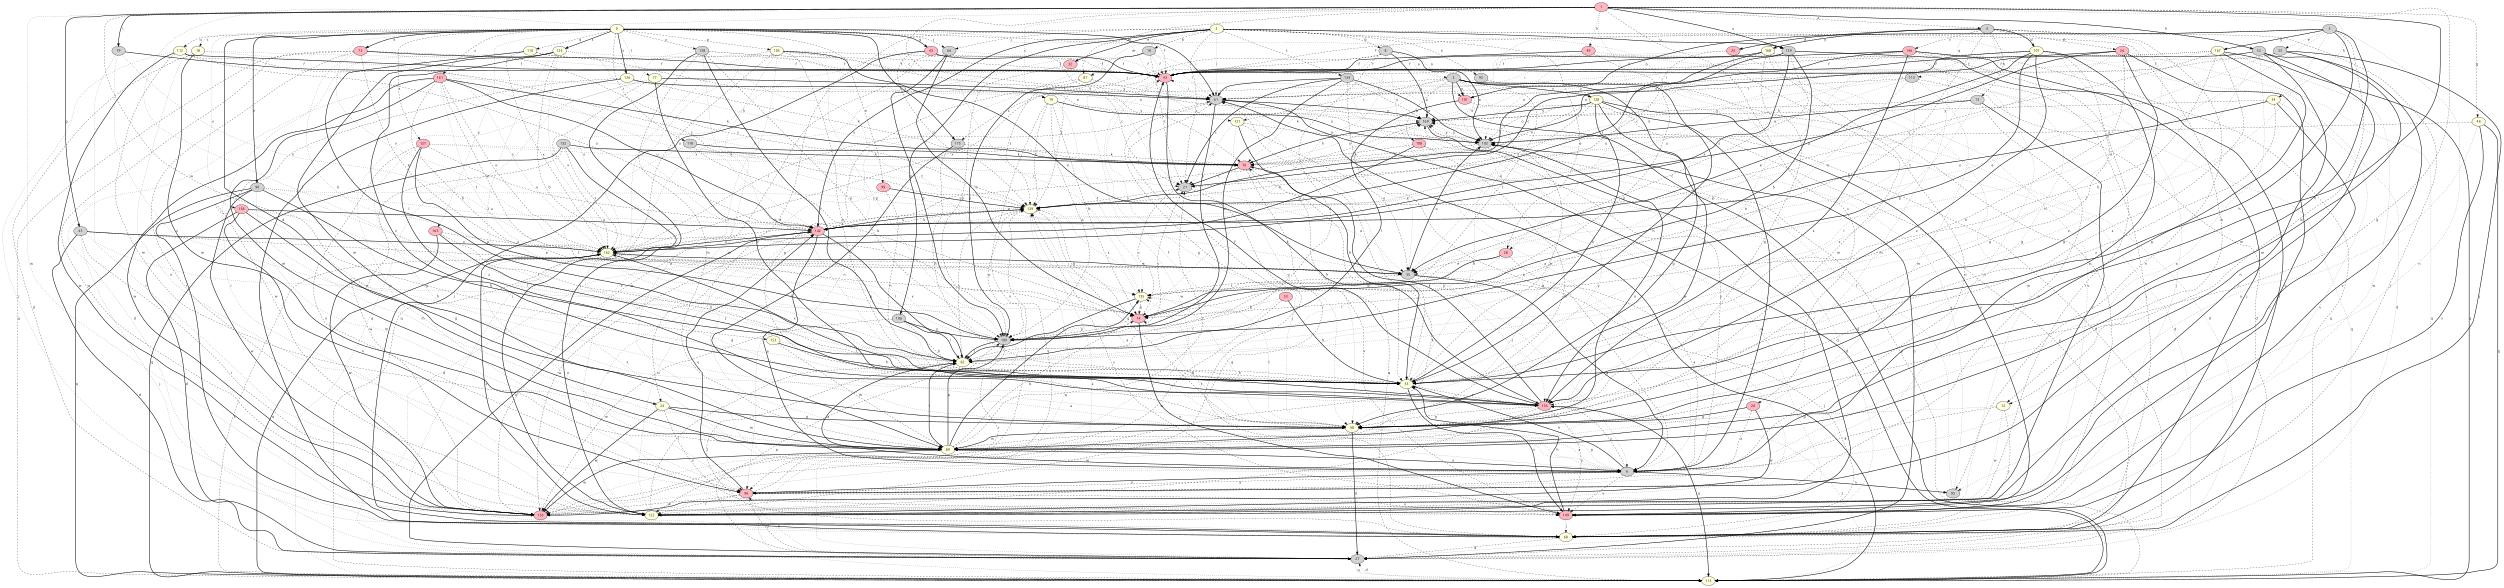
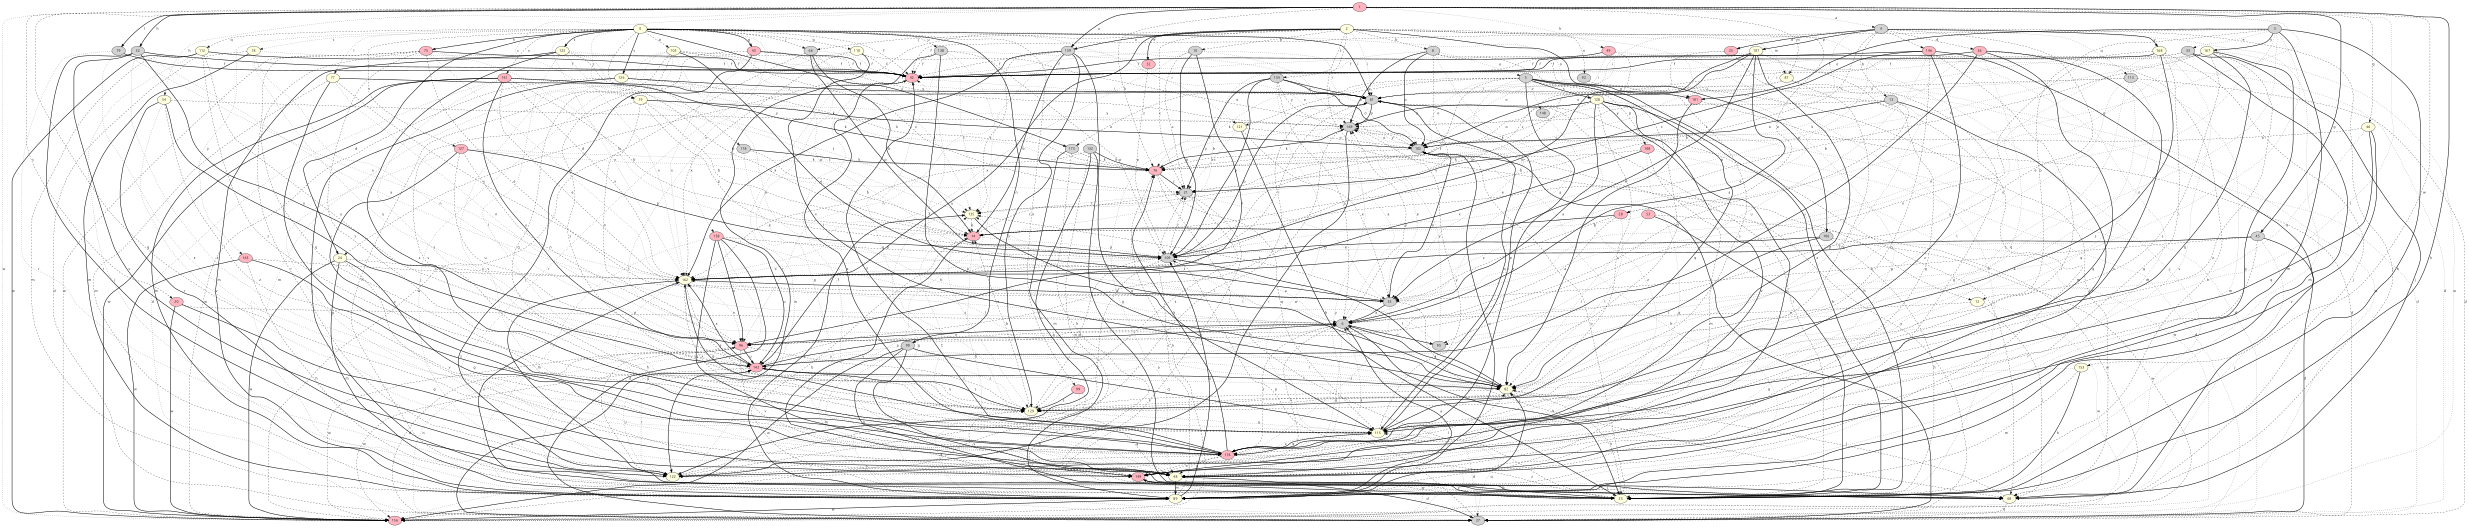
(1793, 18) -> (1683, 11)
none -> (1543, 113)
none -> (1085, 203)
(868, 213) -> (1105, 271)
none -> (919, 251)
none -> (503, 272)
(792, 297) -> (1055, 324)
(685, 319) -> (433, 488)
